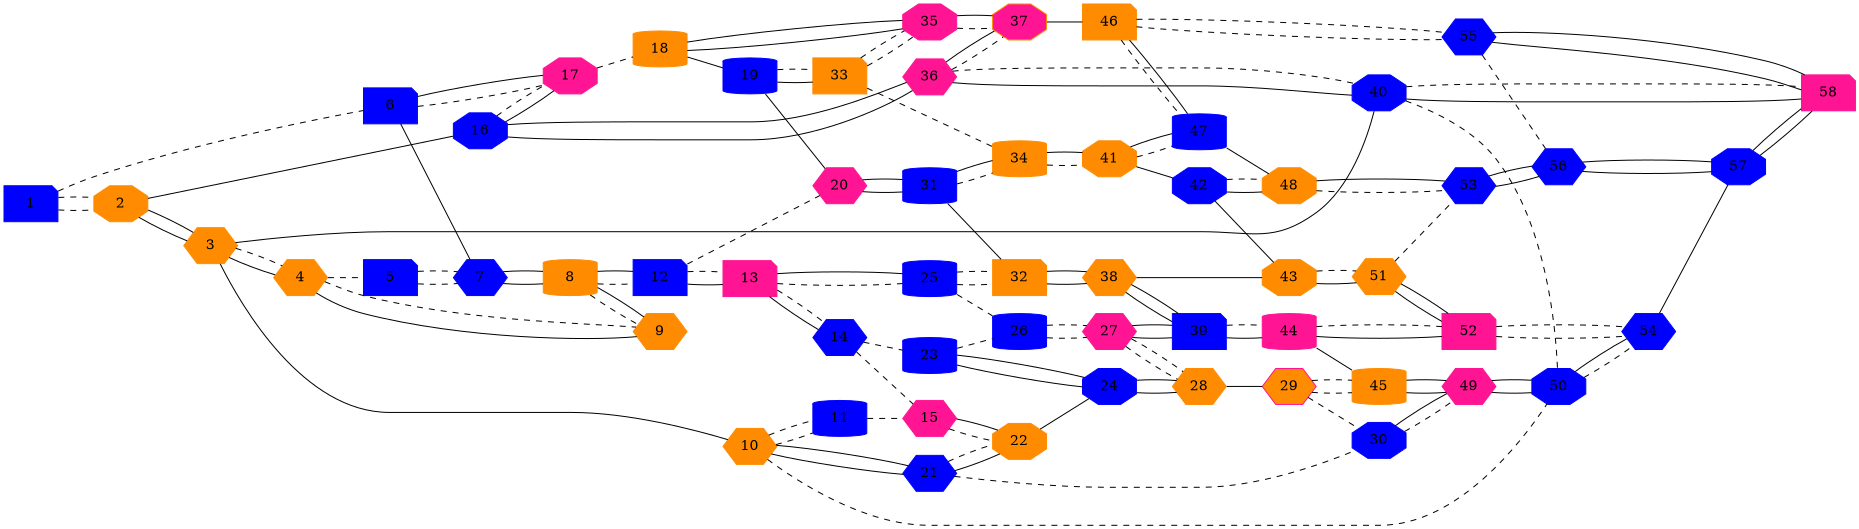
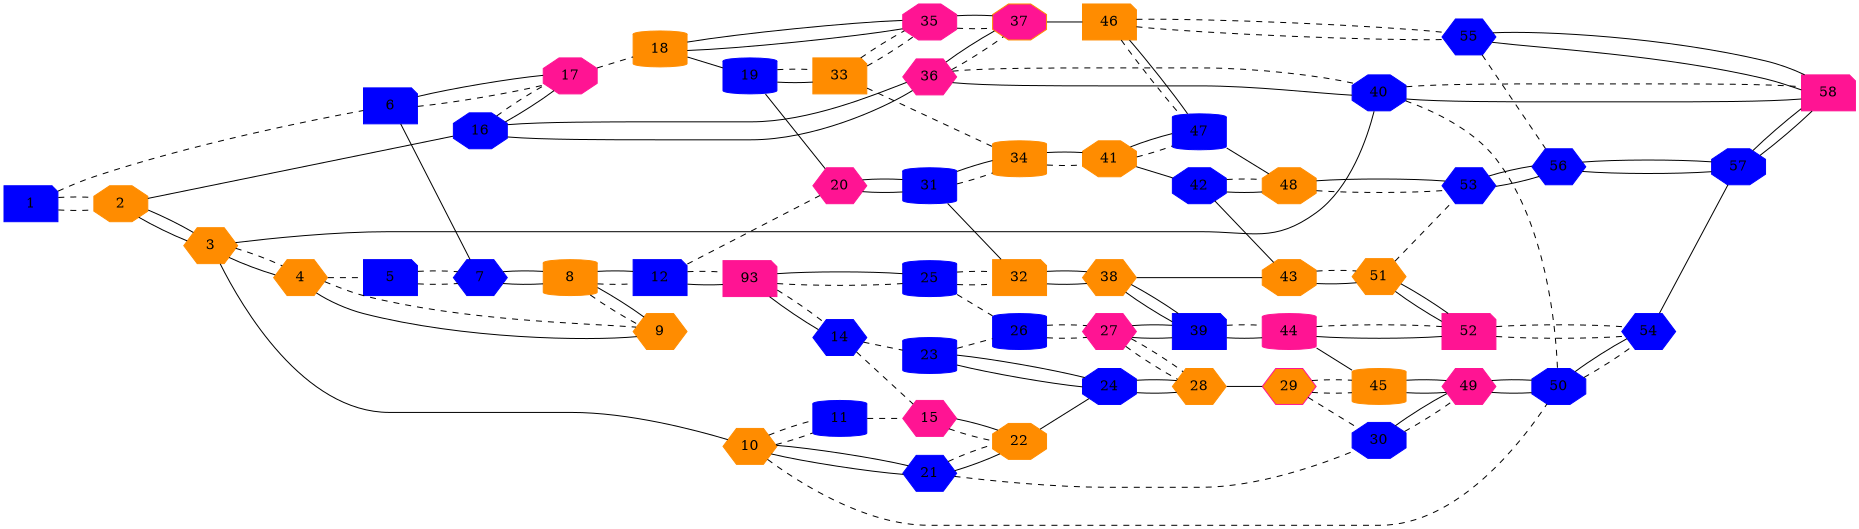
(750, 279) -> (750, 279)
